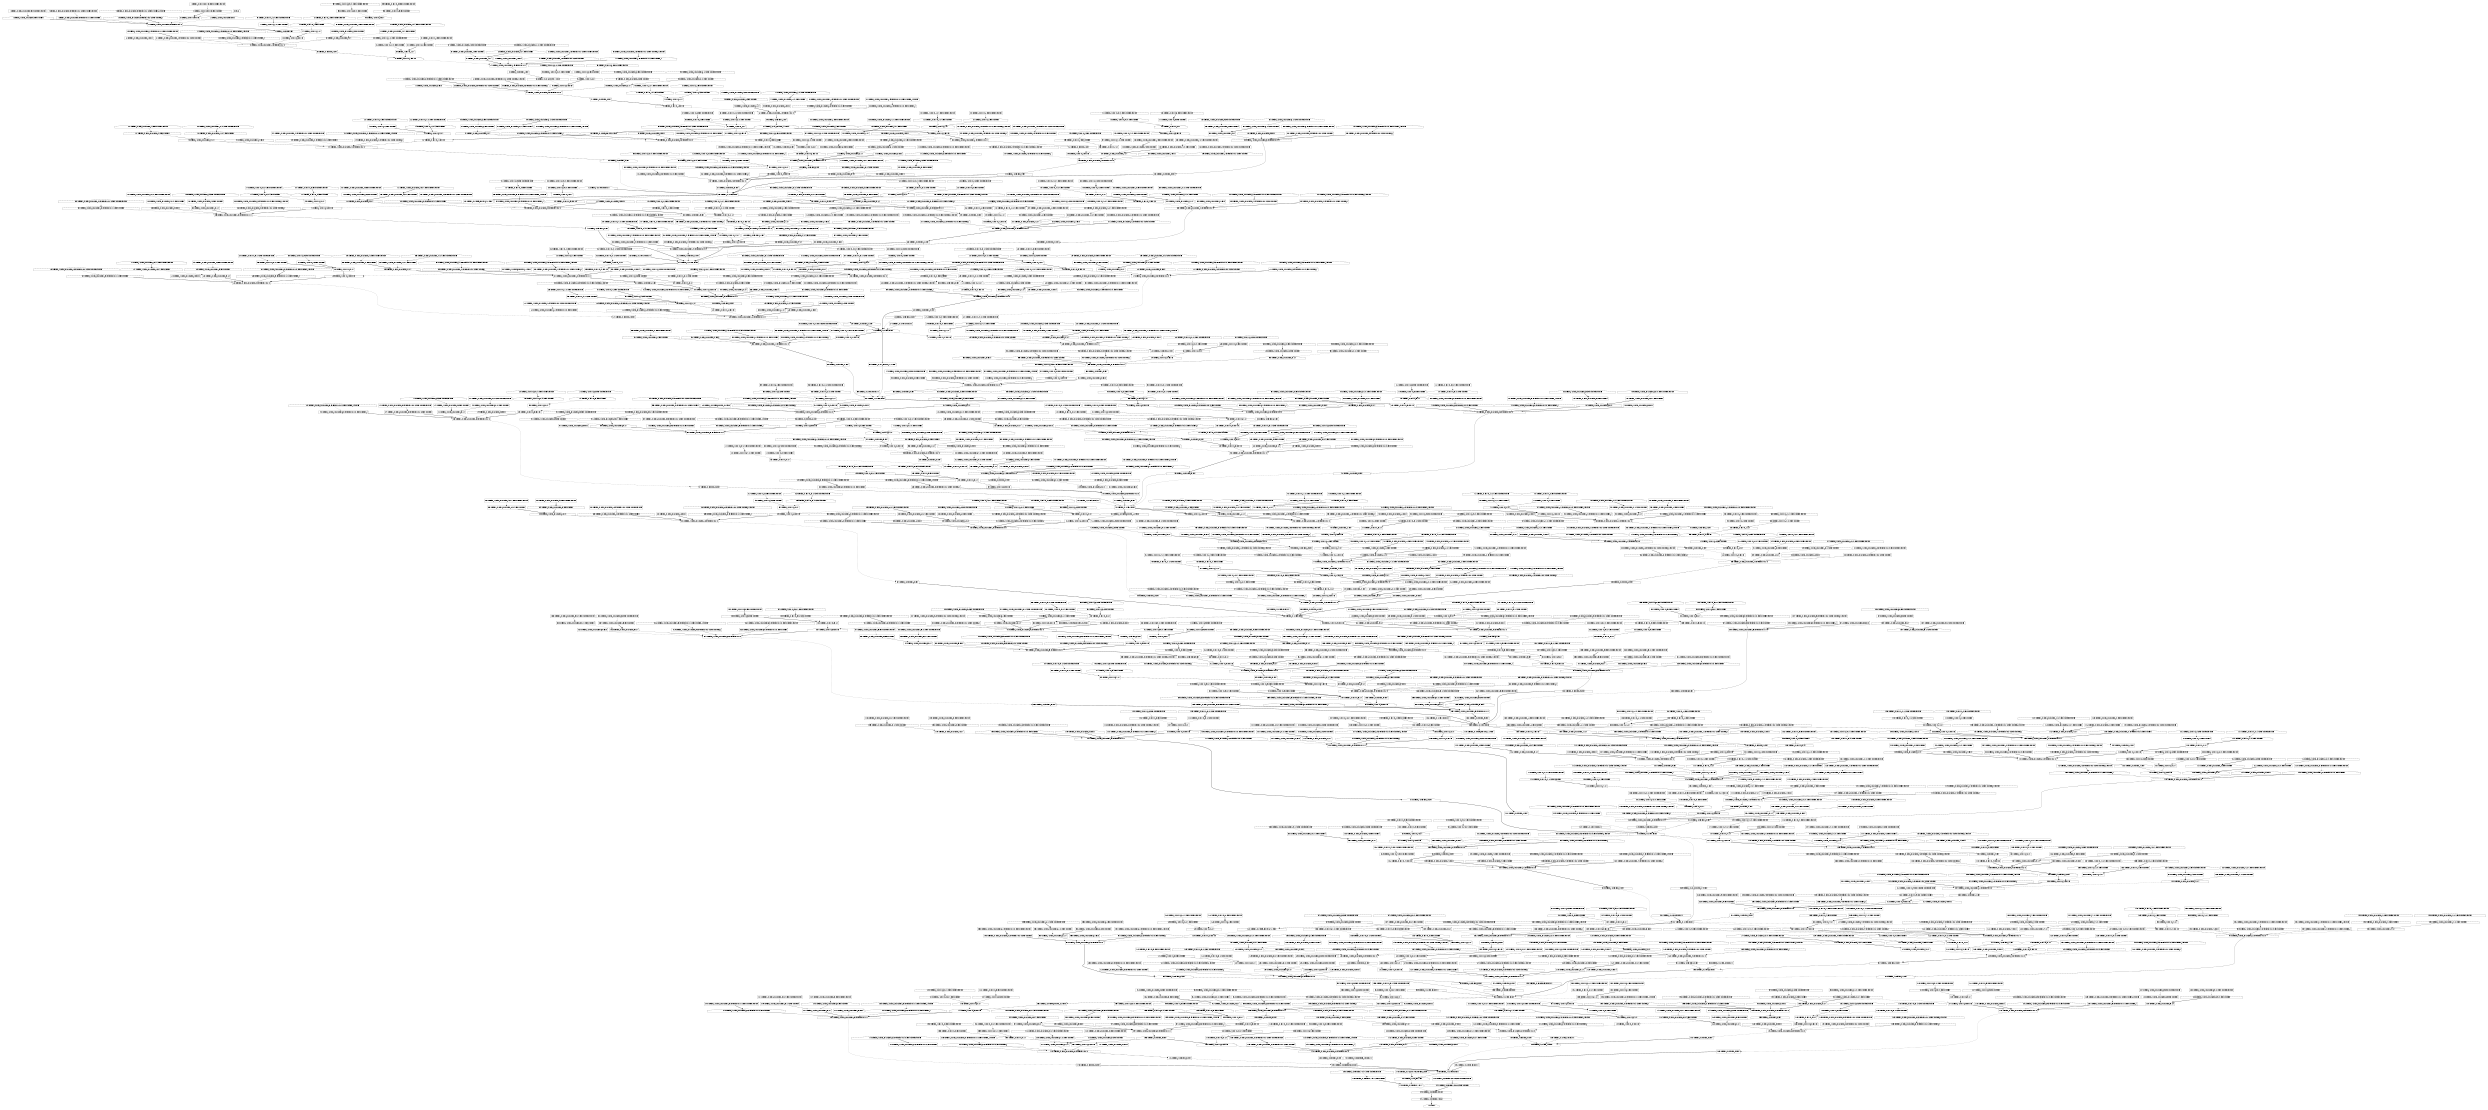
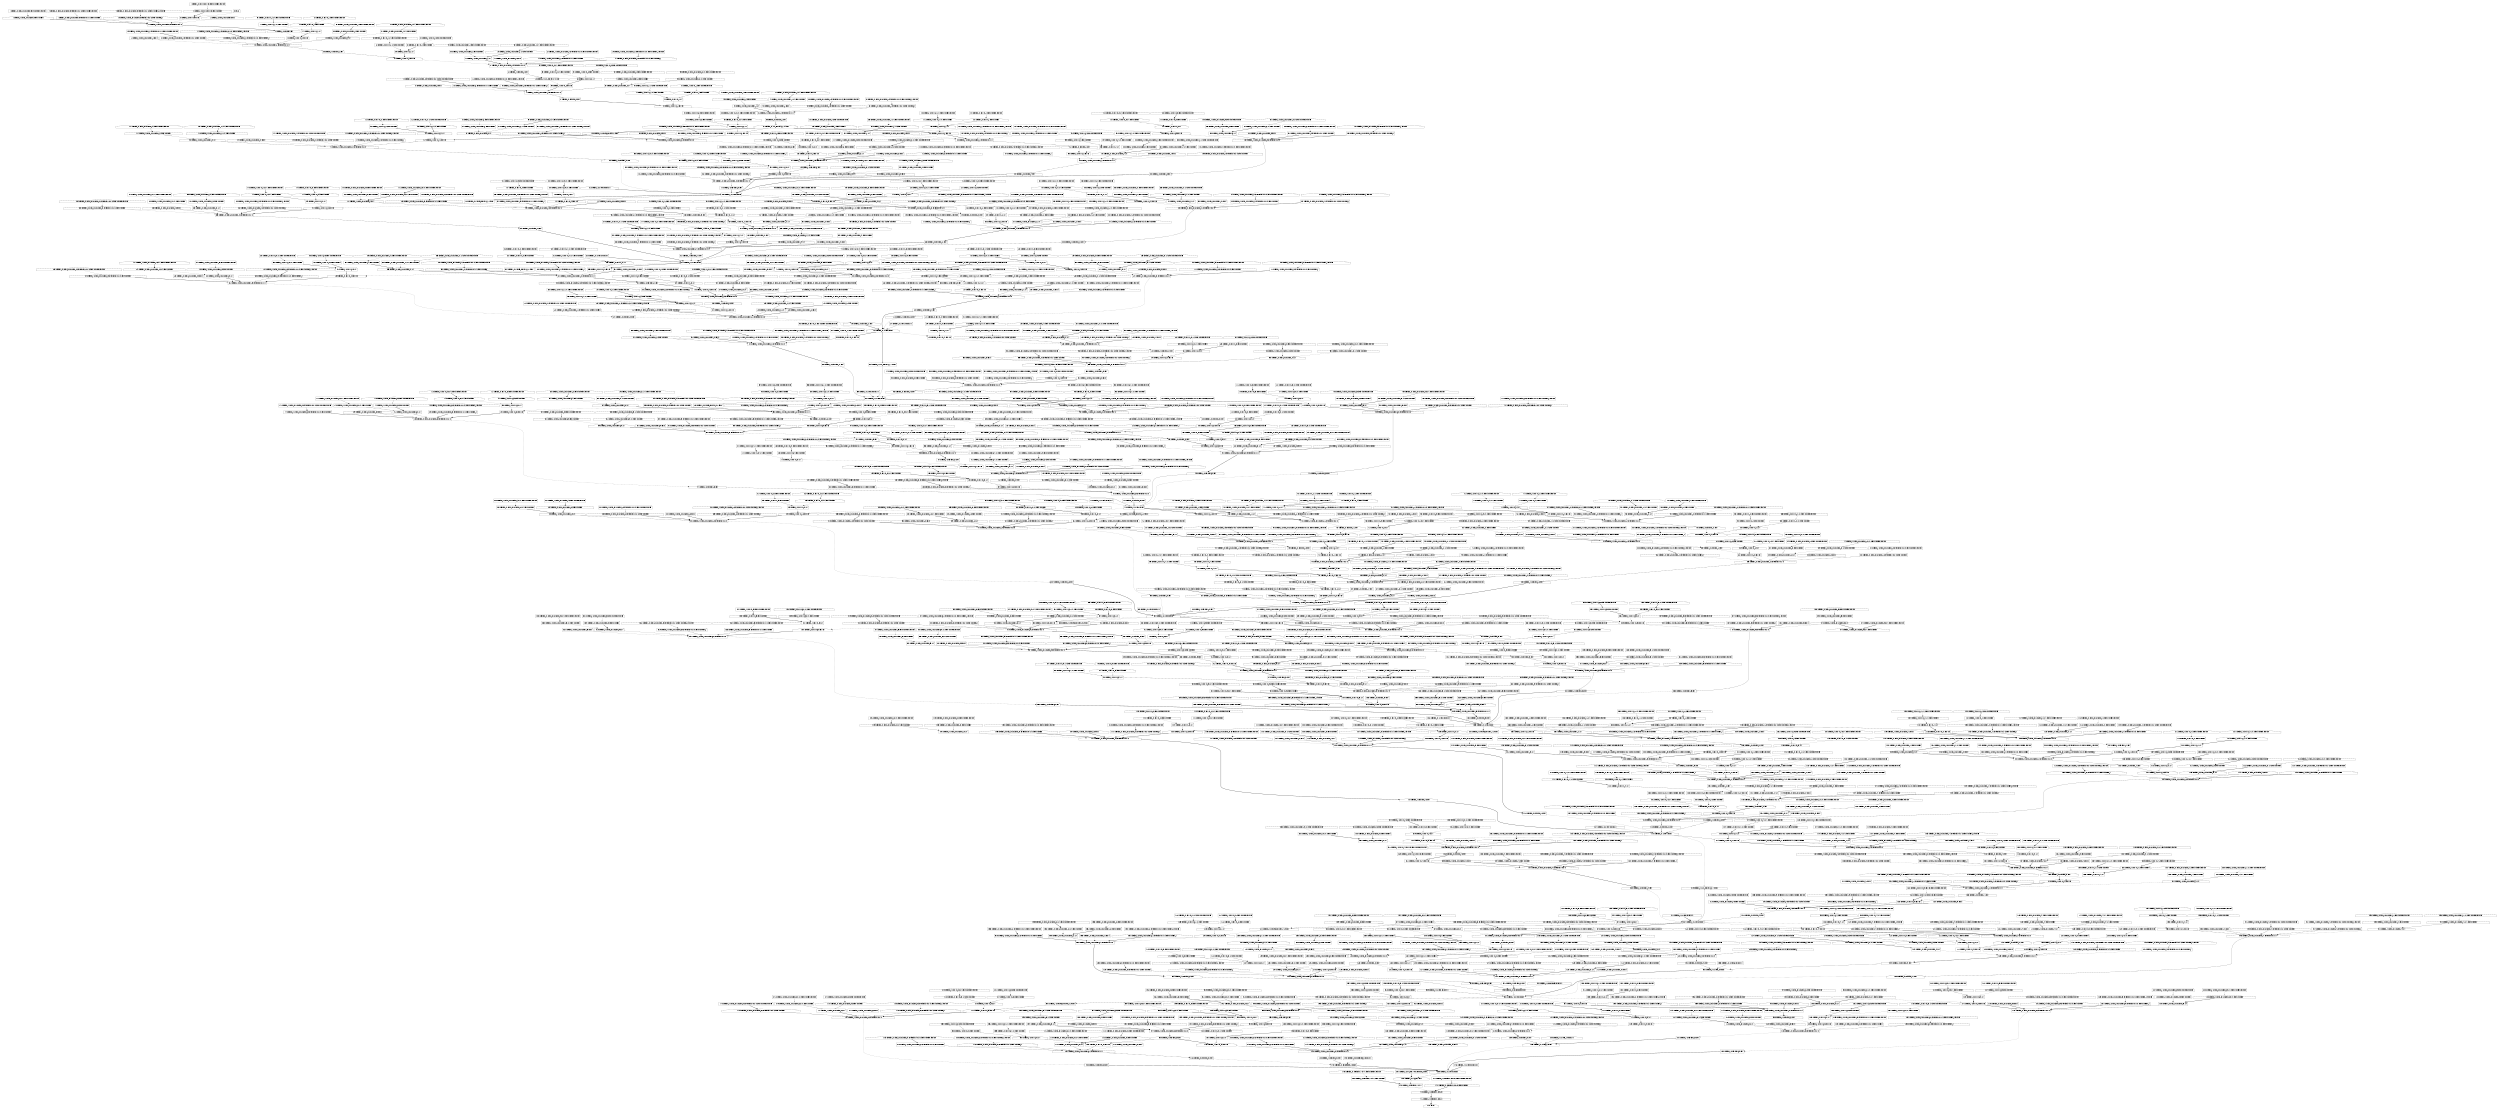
(830, 422) -> (841, 422)
